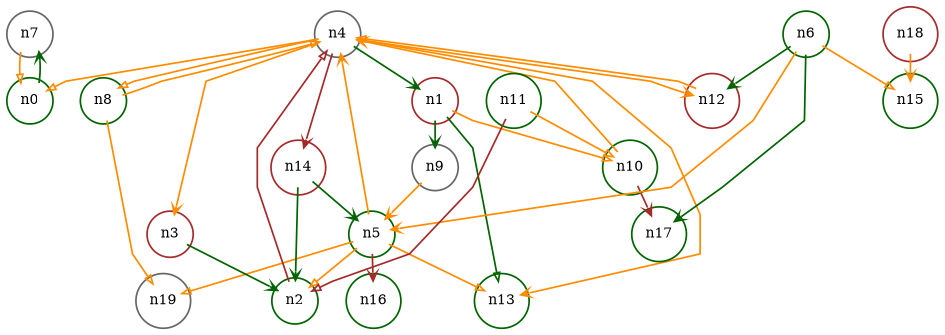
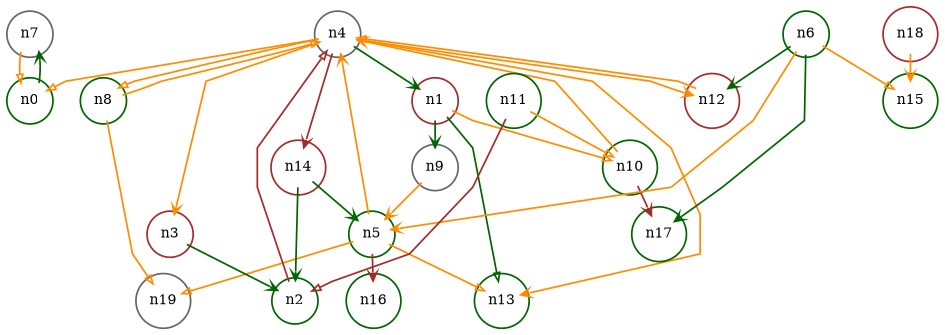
(337, 265) -> none
